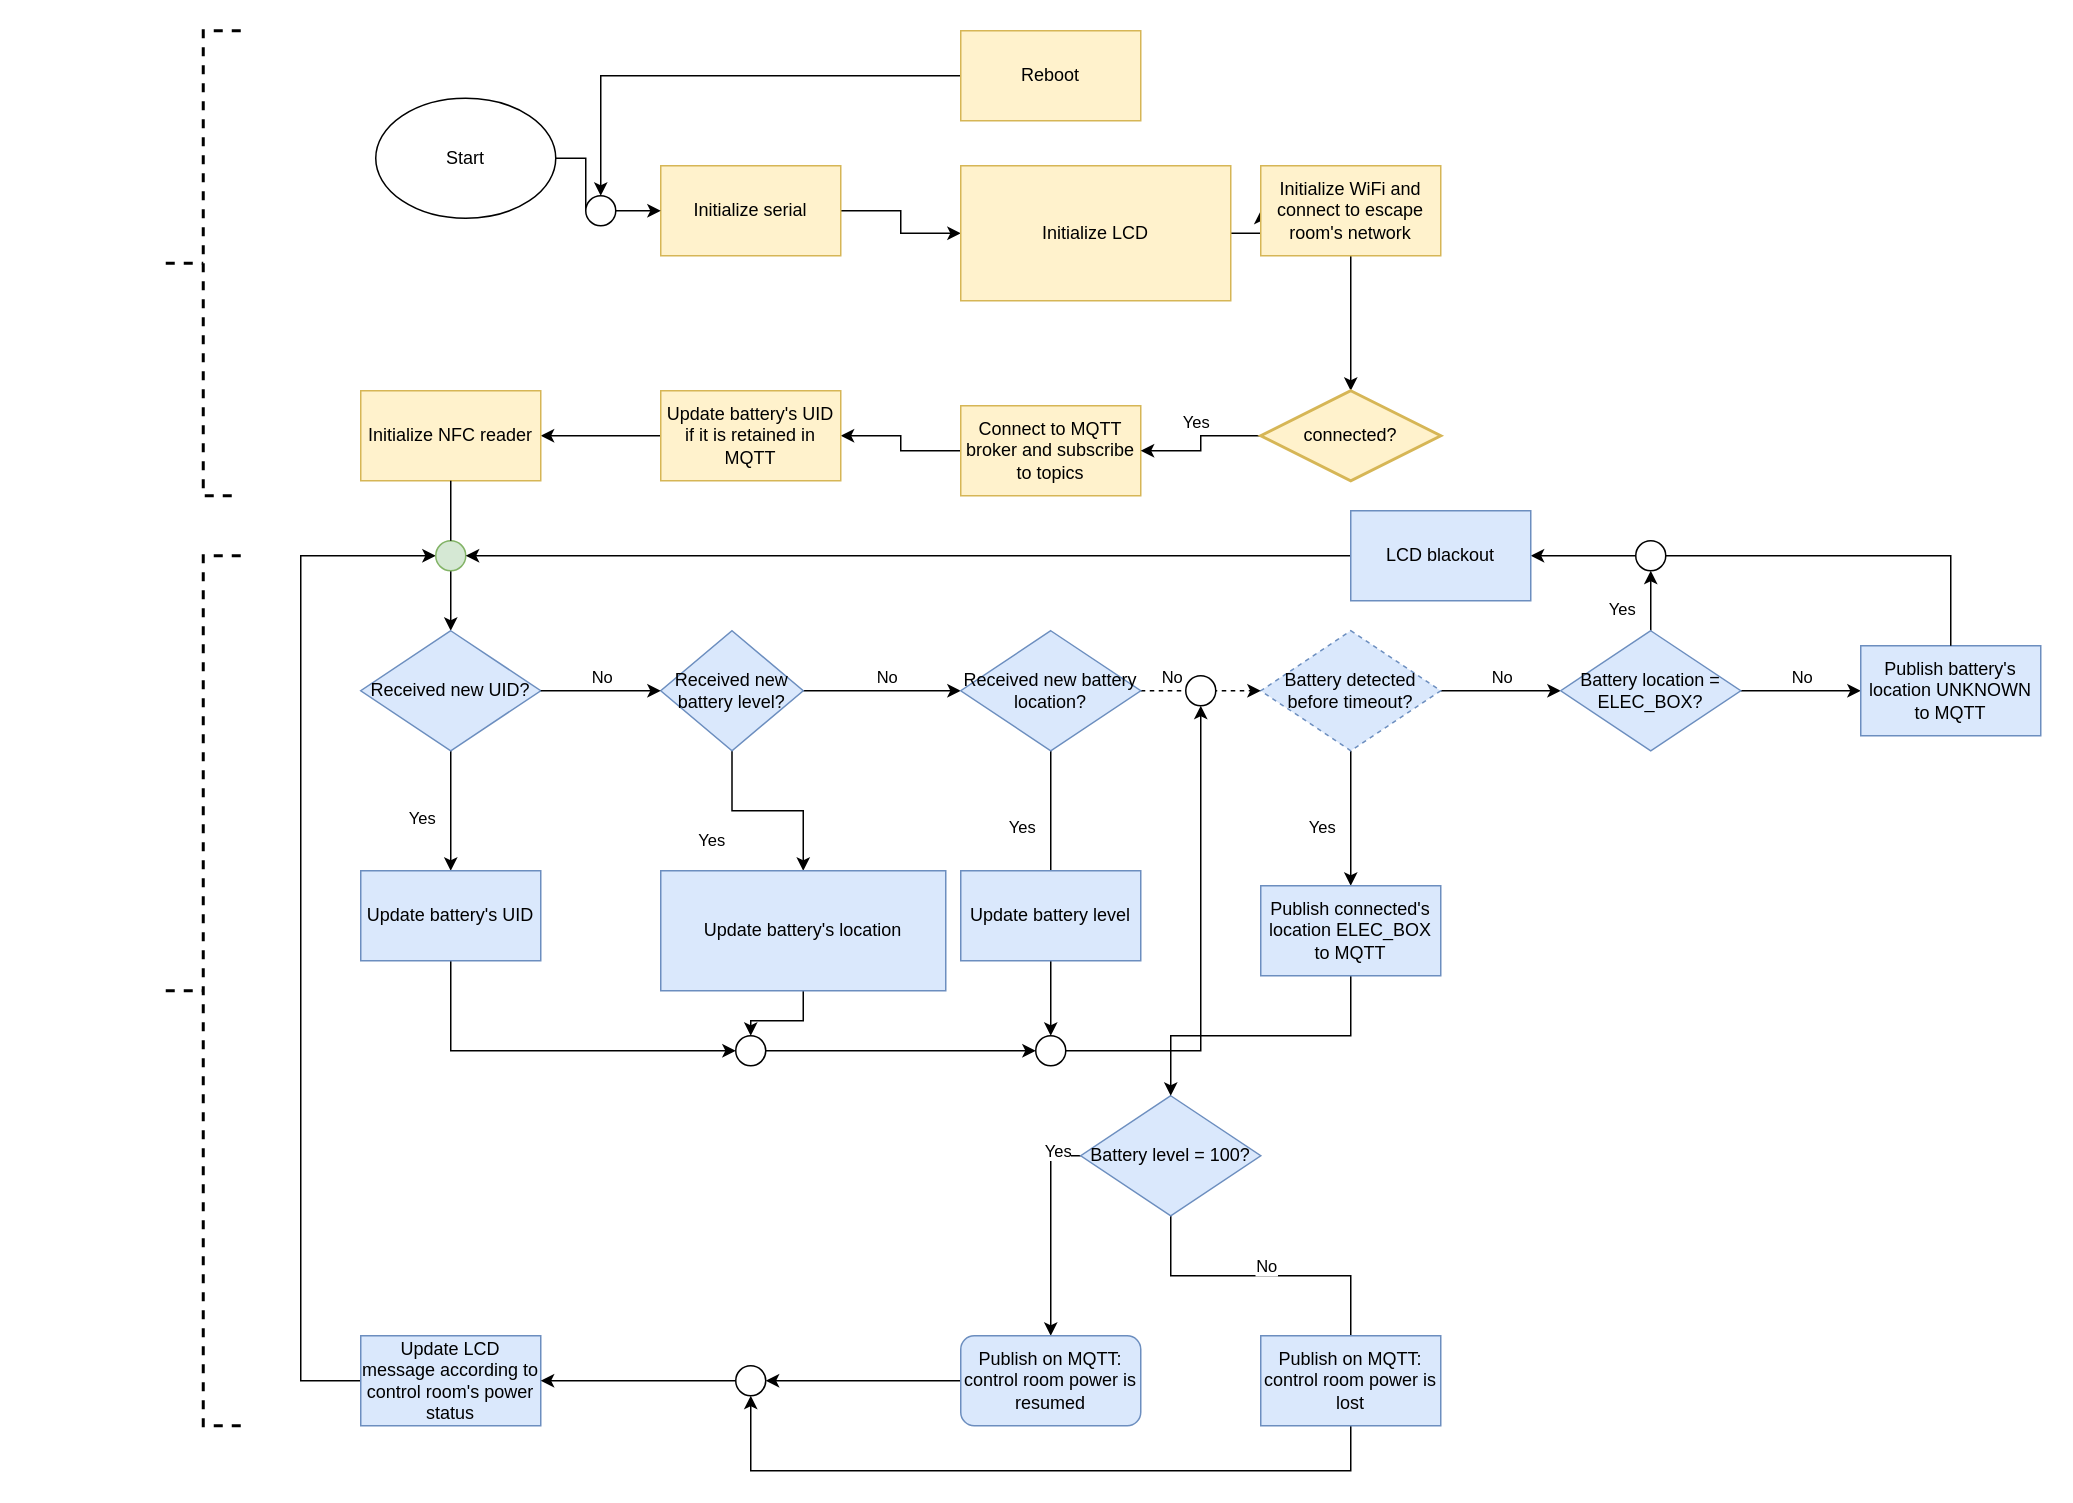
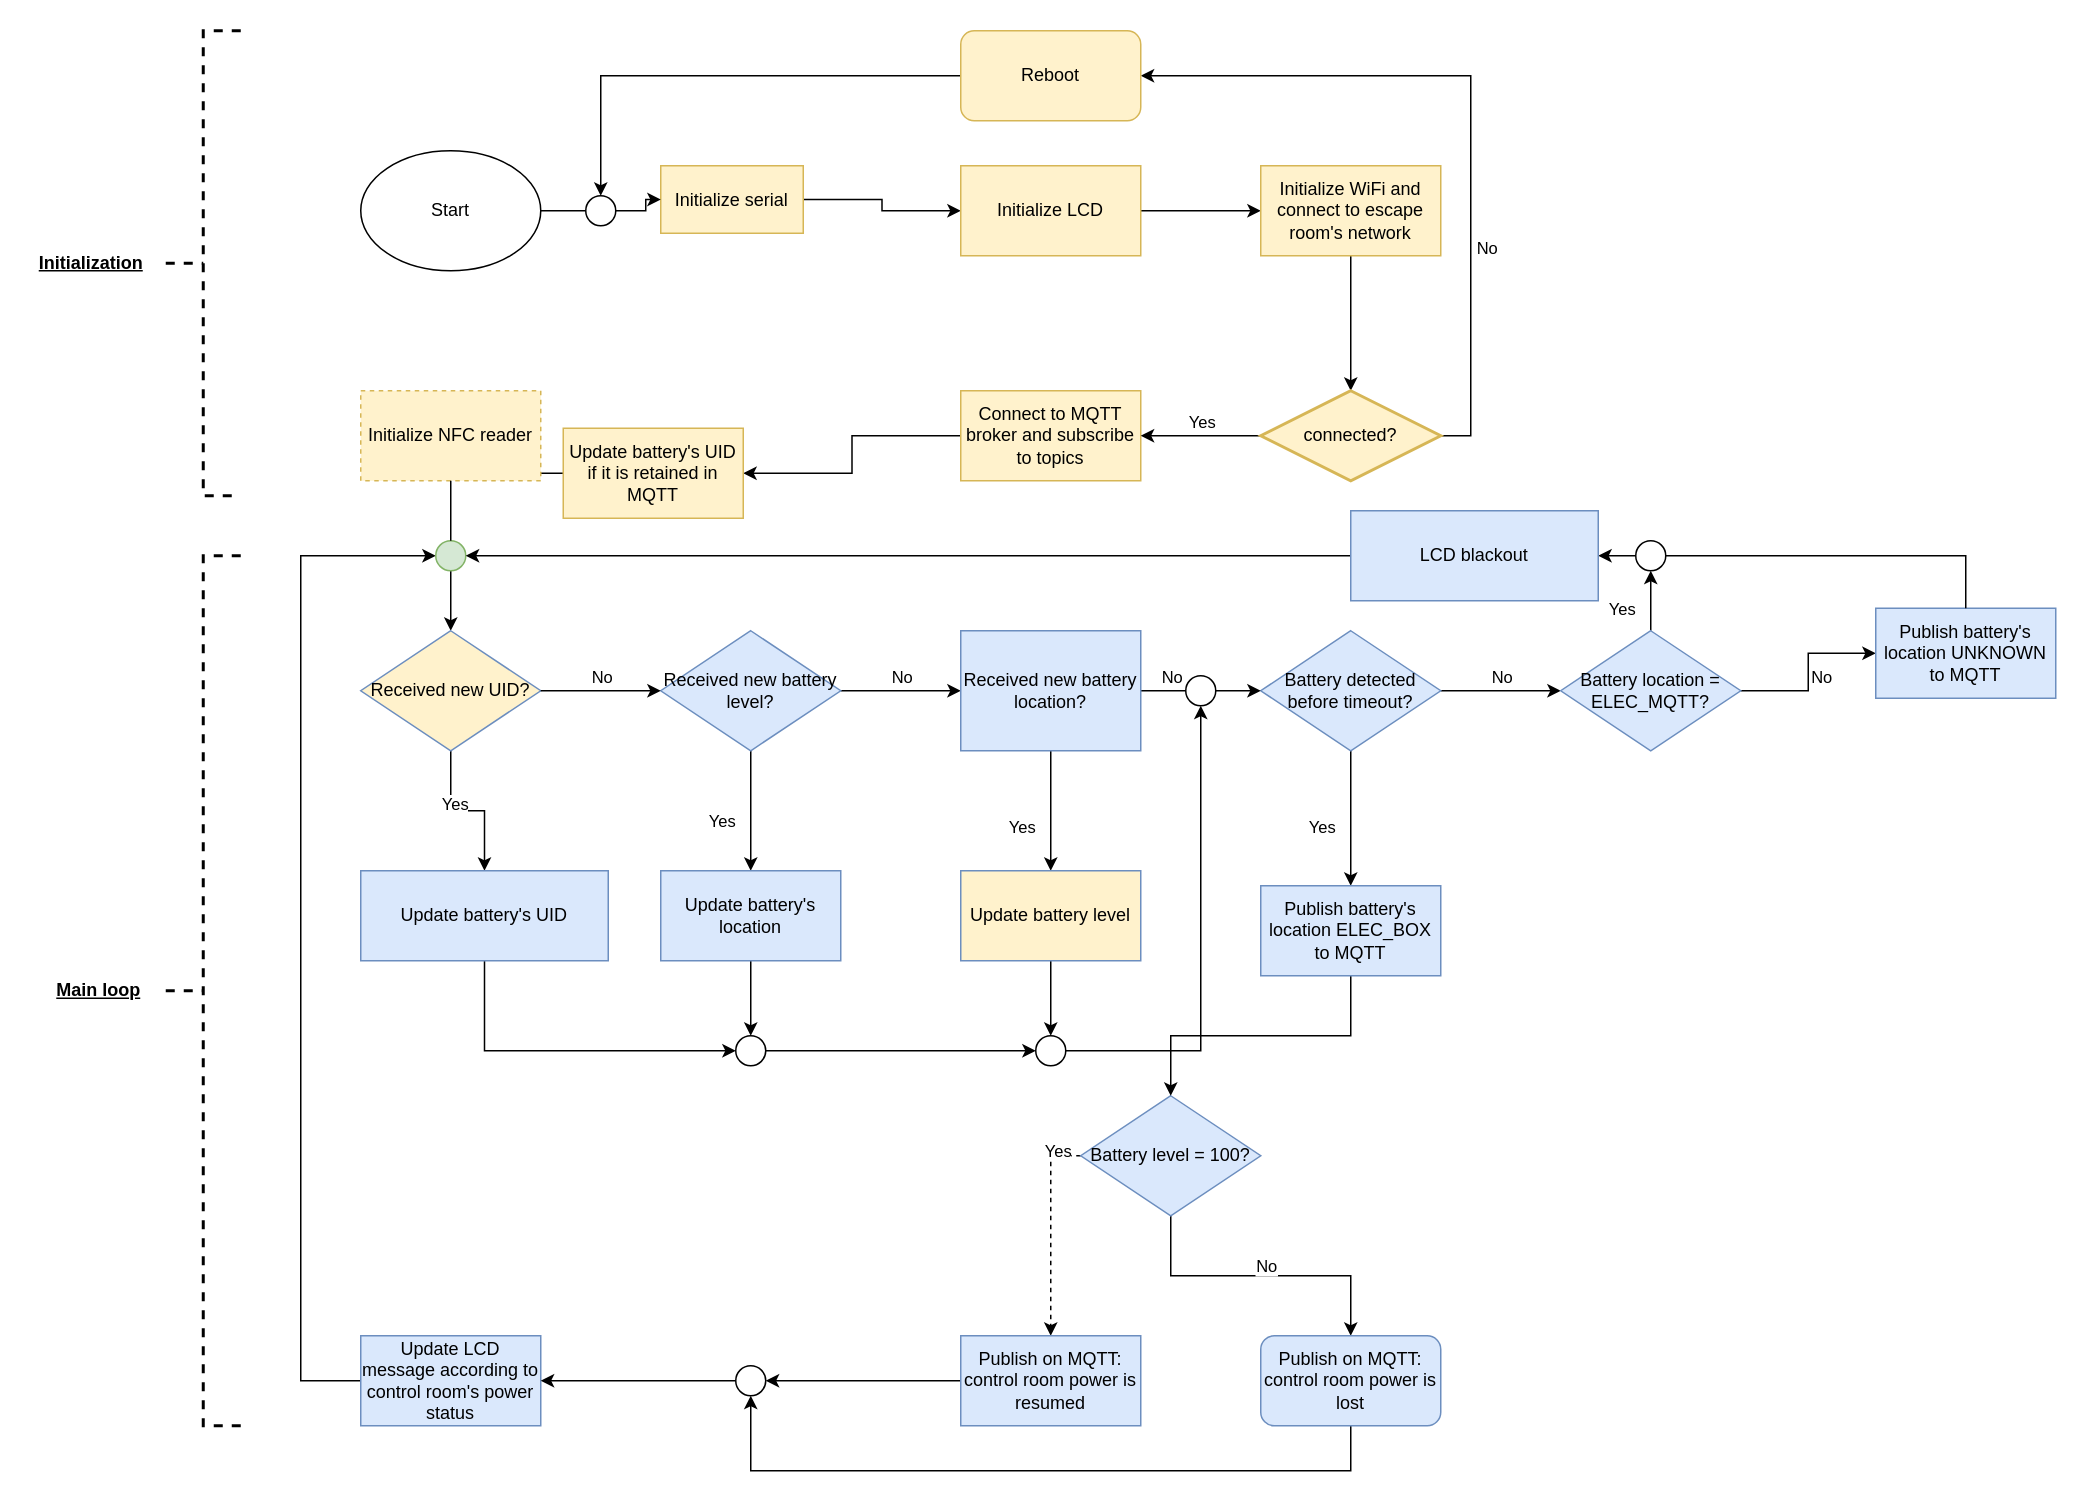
(1051, 76) -> (1051, 76)
none -> (1471, 111)
(466, 158) -> (451, 211)
(751, 211) -> (732, 200)
(1096, 233) -> (1051, 211)
none -> (91, 263)
(451, 436) -> (451, 436)
(751, 436) -> (653, 473)
(1051, 451) -> (1051, 436)
(1441, 556) -> (1475, 556)
(451, 691) -> (451, 691)
(732, 691) -> (751, 691)
(1051, 691) -> (1051, 691)
(1163, 691) -> (1163, 691)
(1351, 691) -> (1351, 691)
(1651, 691) -> (1651, 691)
(1951, 691) -> (1966, 653)
(1051, 863) -> (1051, 859)
(451, 916) -> (485, 916)
(1051, 916) -> (1051, 916)
(803, 931) -> (751, 916)
(1351, 931) -> (1351, 931)
none -> (98, 991)
(1051, 1242) -> (1051, 1242)
(1351, 1328) -> (1351, 1324)
(1051, 1381) -> (1051, 1381)
(1351, 1381) -> (1351, 1381)
